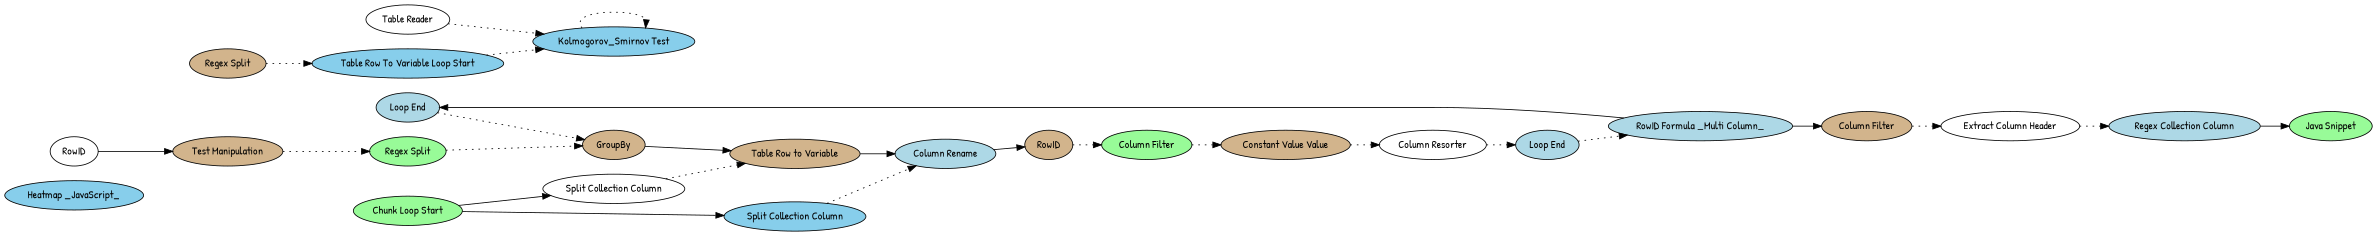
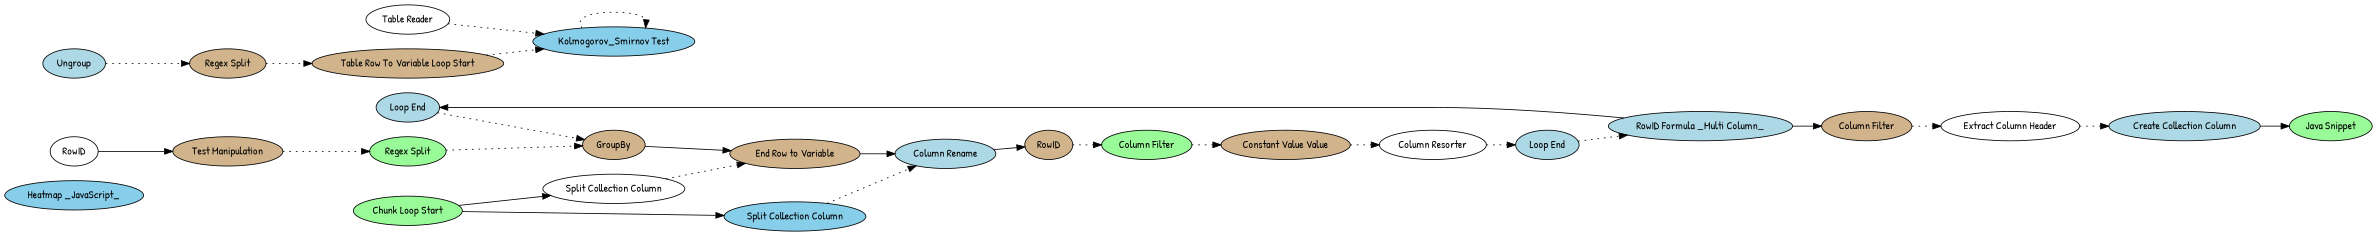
none -> (74, 63)
(408, 63) -> (408, 63)
(2185, 126) -> (2185, 126)
(795, 154) -> (795, 154)
